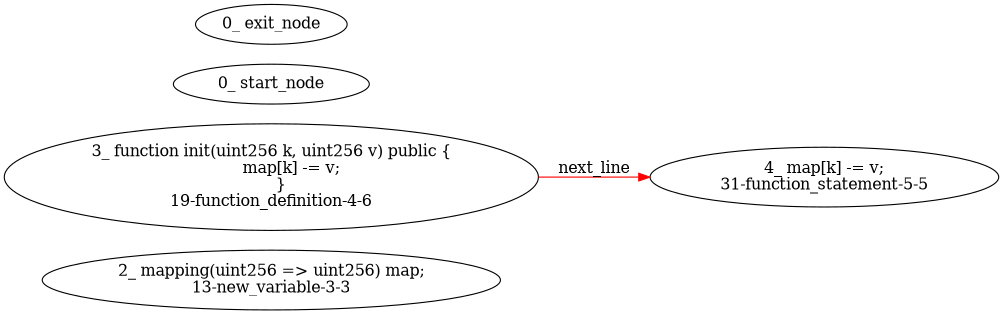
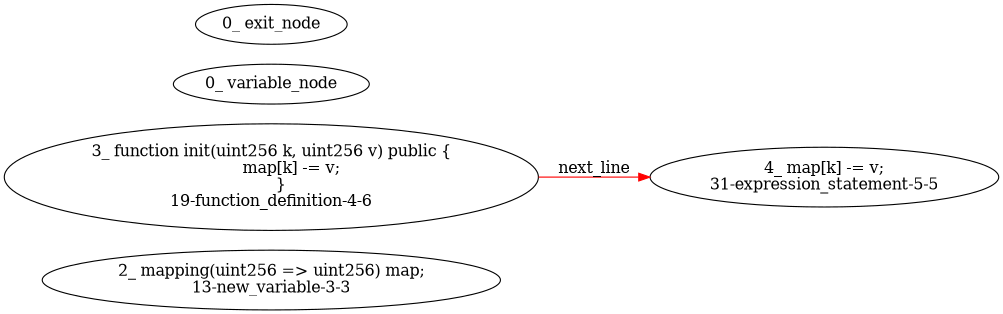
(271, 84) -> (271, 84)
(824, 177) -> (824, 177)
